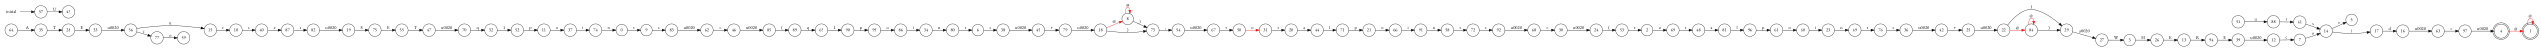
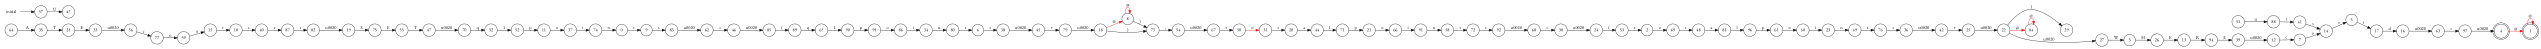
(169, 26) -> (195, 34)
(2047, 30) -> none
(2350, 34) -> (2362, 25)
(2083, 35) -> (2050, 42)
